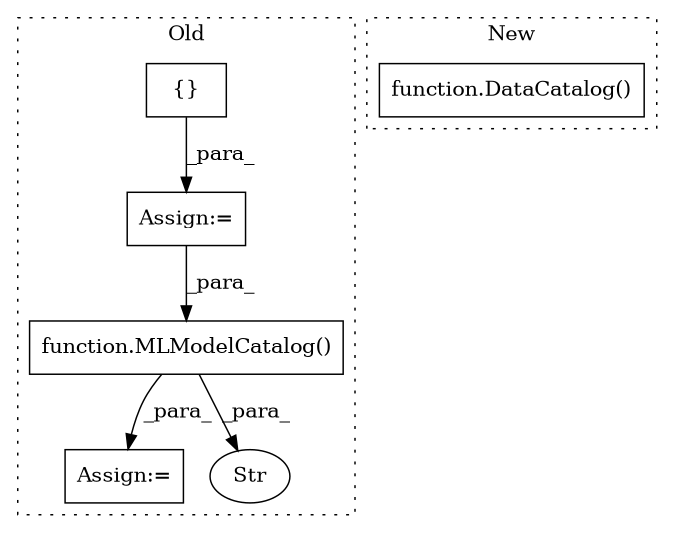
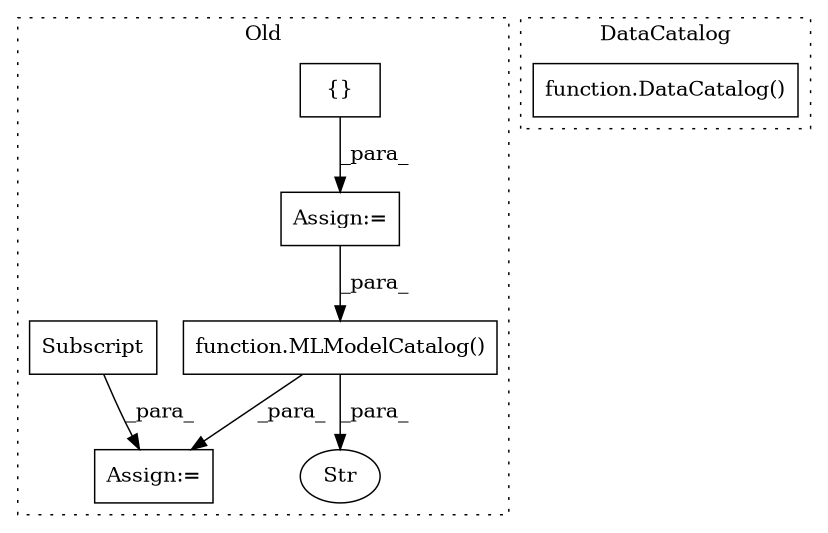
(512, 35) -> (666, 35)
none -> (93, 348)
